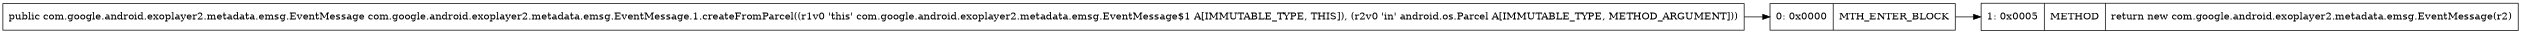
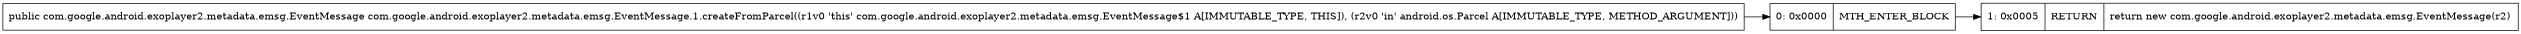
(2075, 17) -> (2074, 17)
